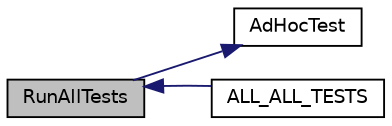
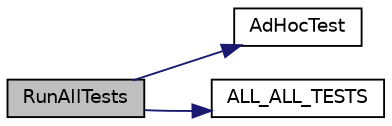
(187, 86) -> (168, 111)
